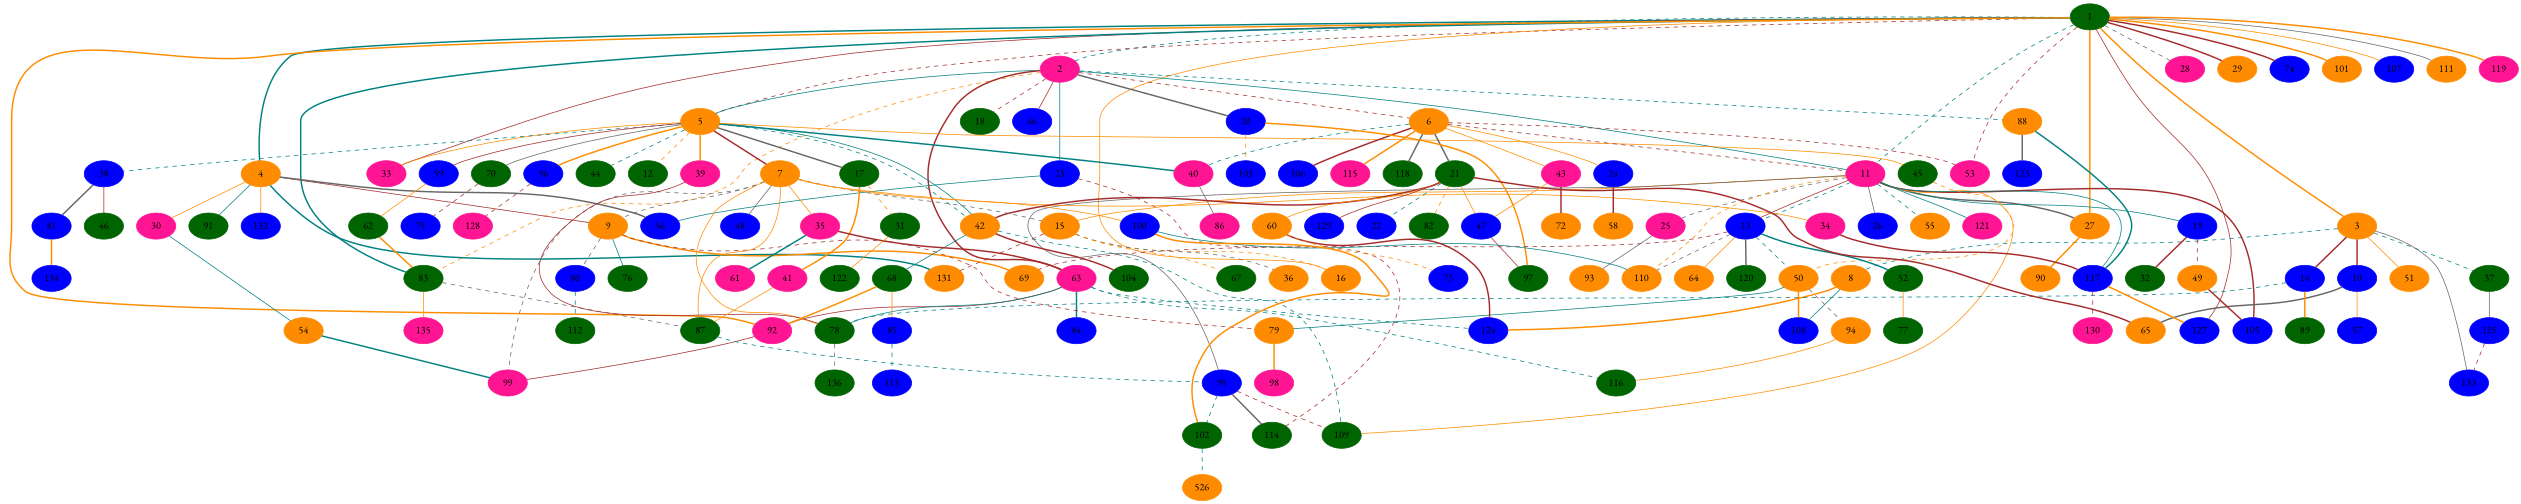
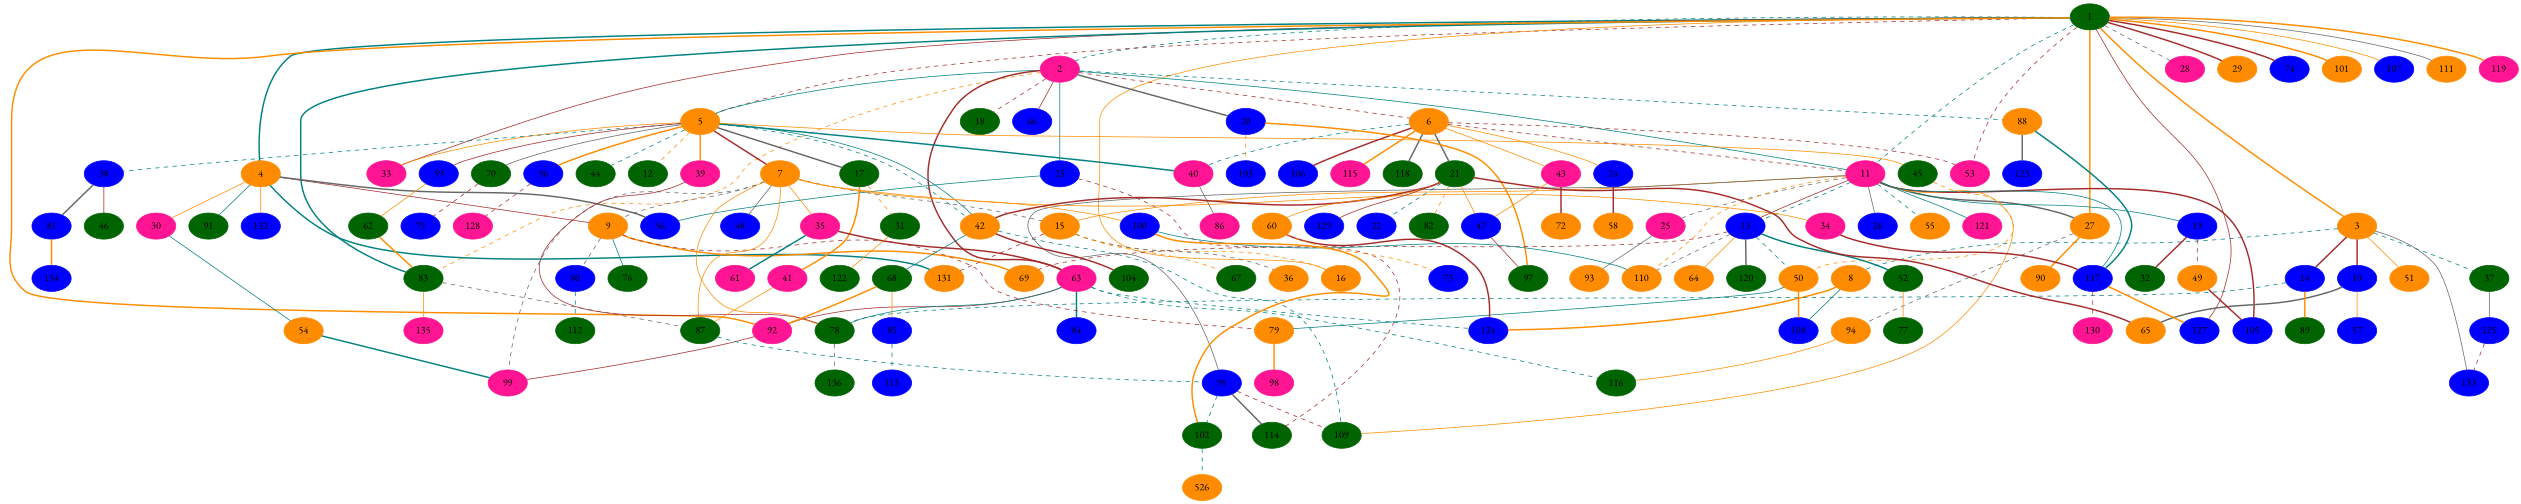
(1828, 308) -> (1980, 273)
